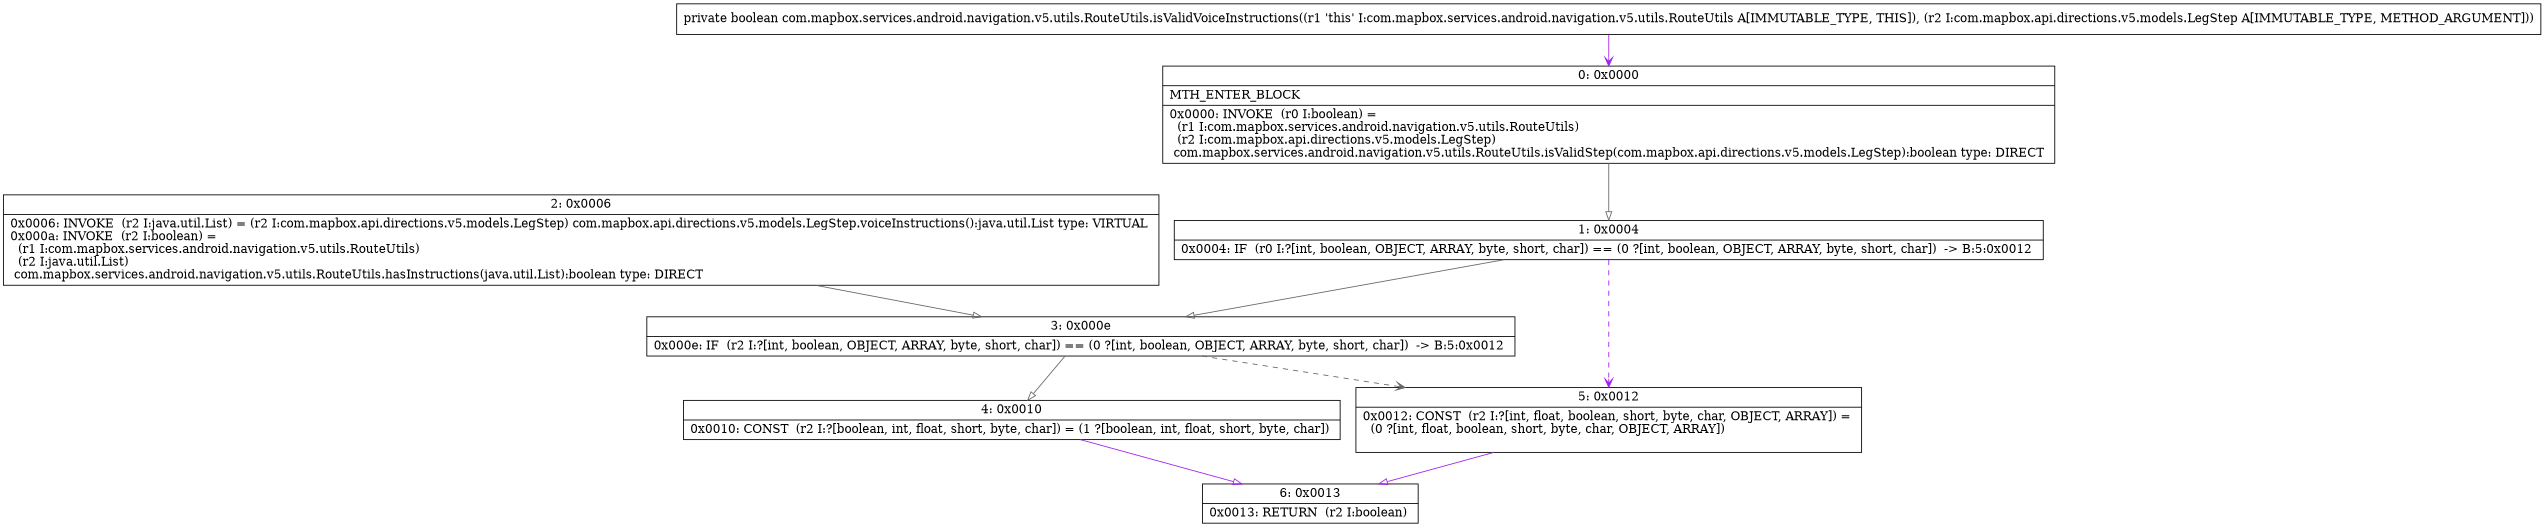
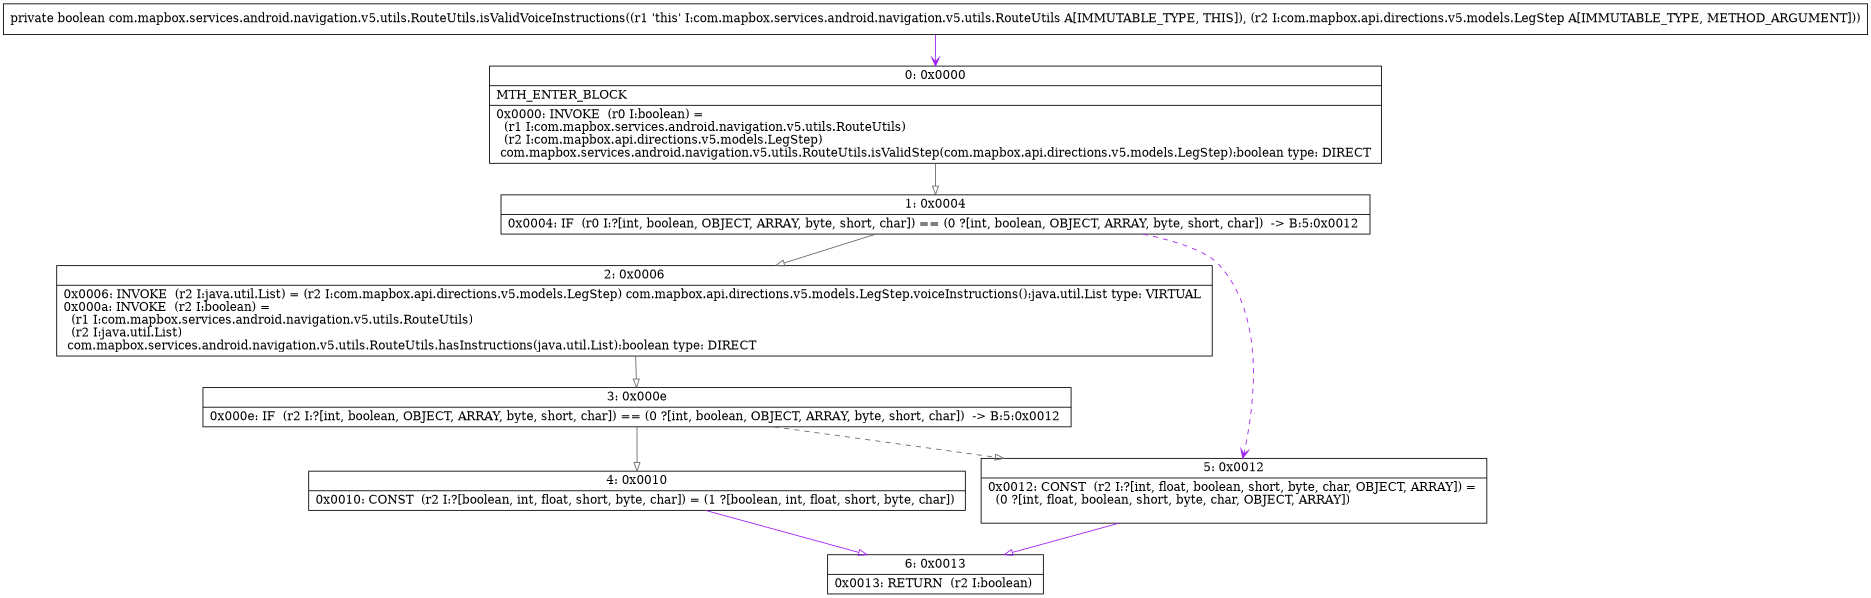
(1349, 287) -> (830, 249)
(1299, 371) -> (885, 442)
